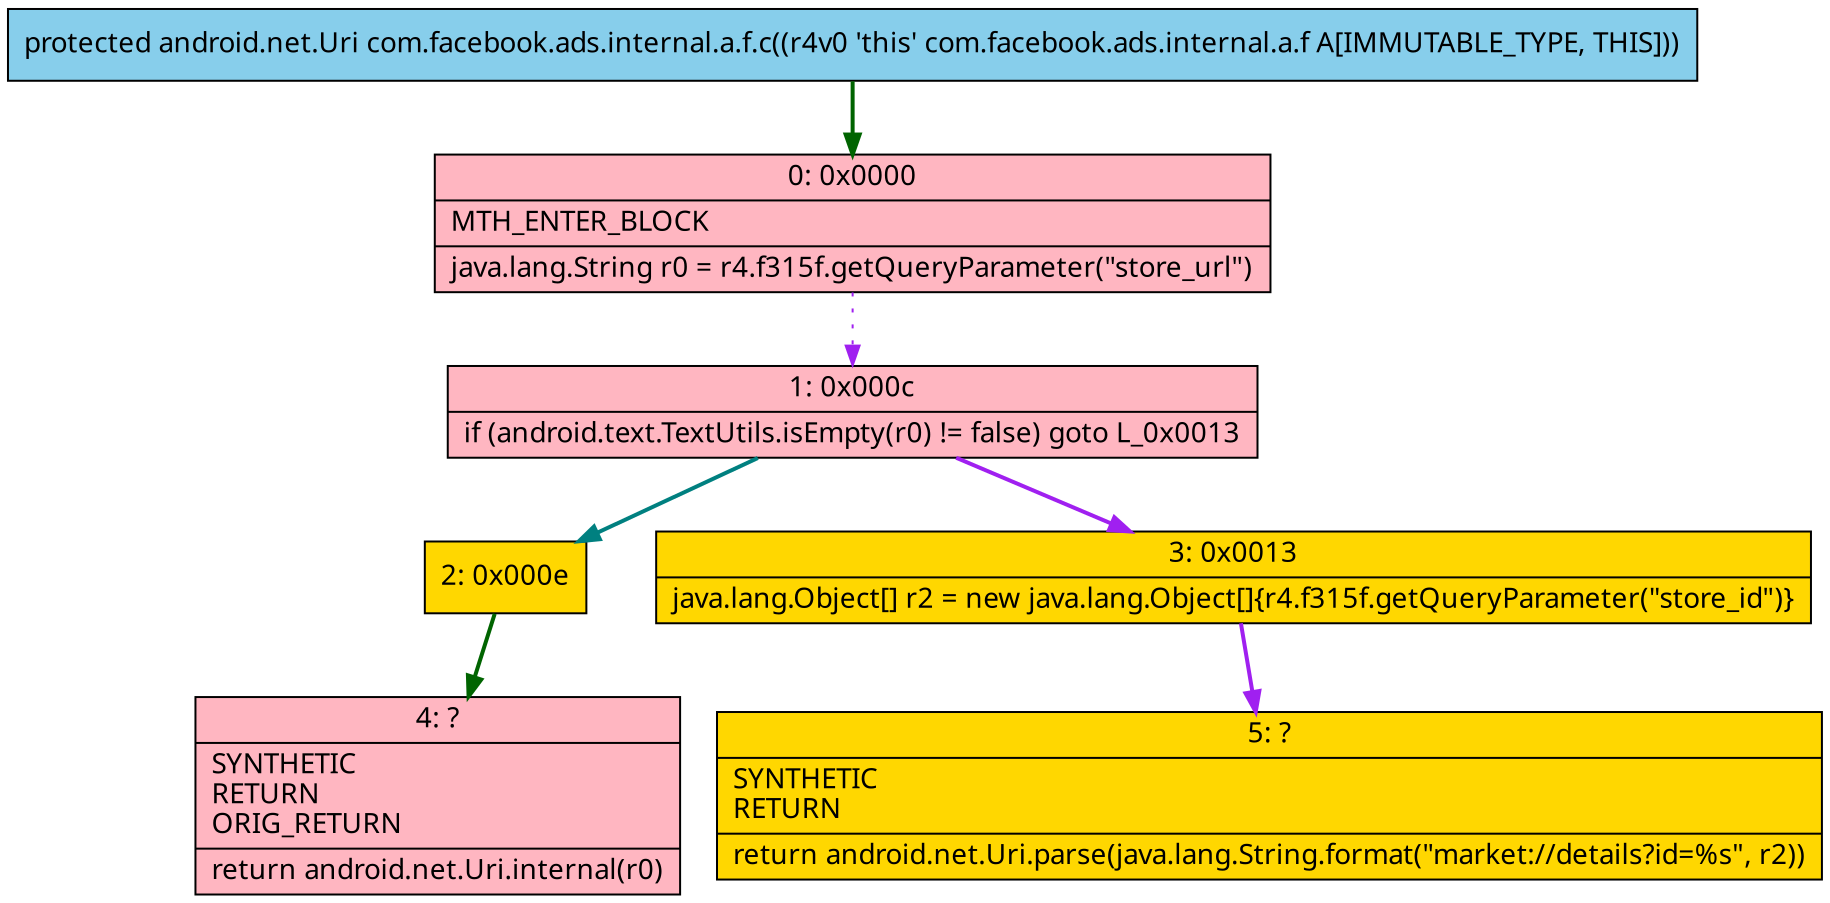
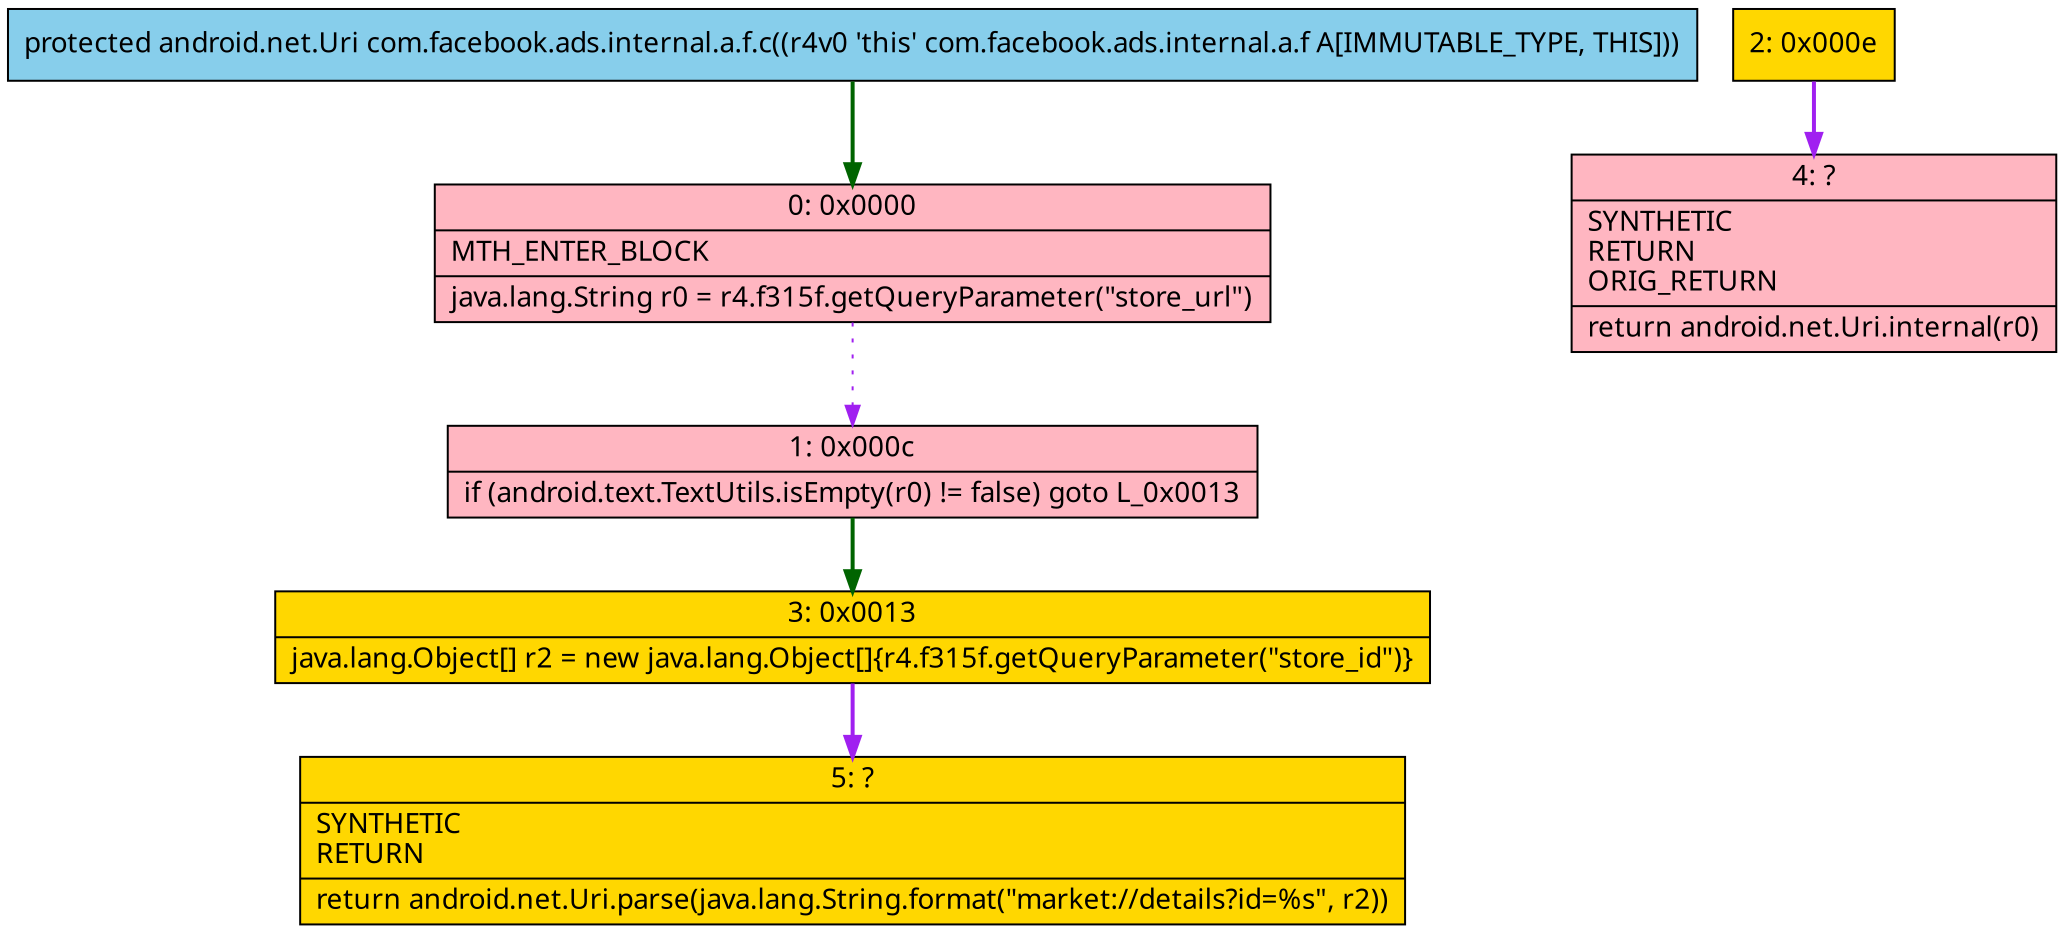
(1034, 491) -> (853, 544)
(678, 495) -> none
(485, 645) -> (1814, 108)
